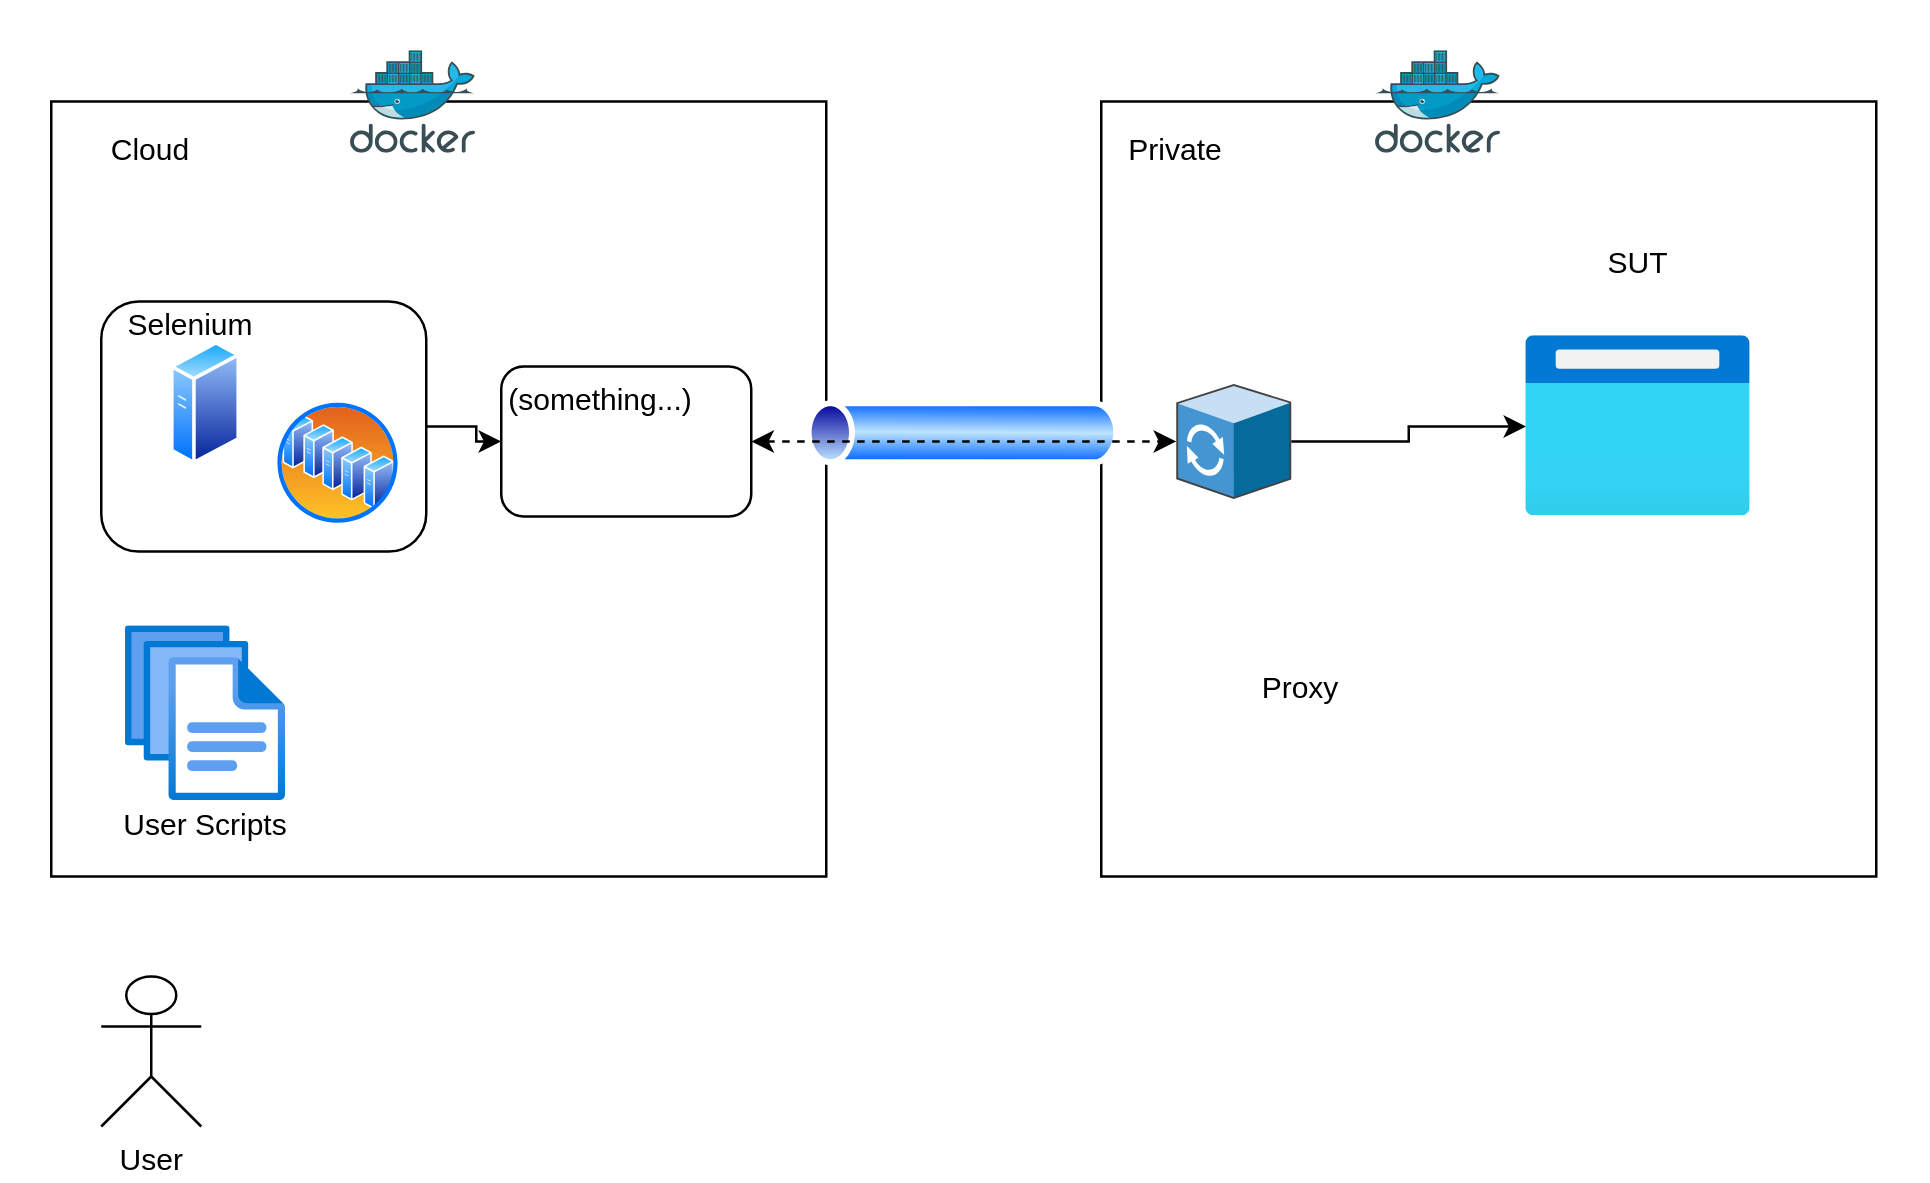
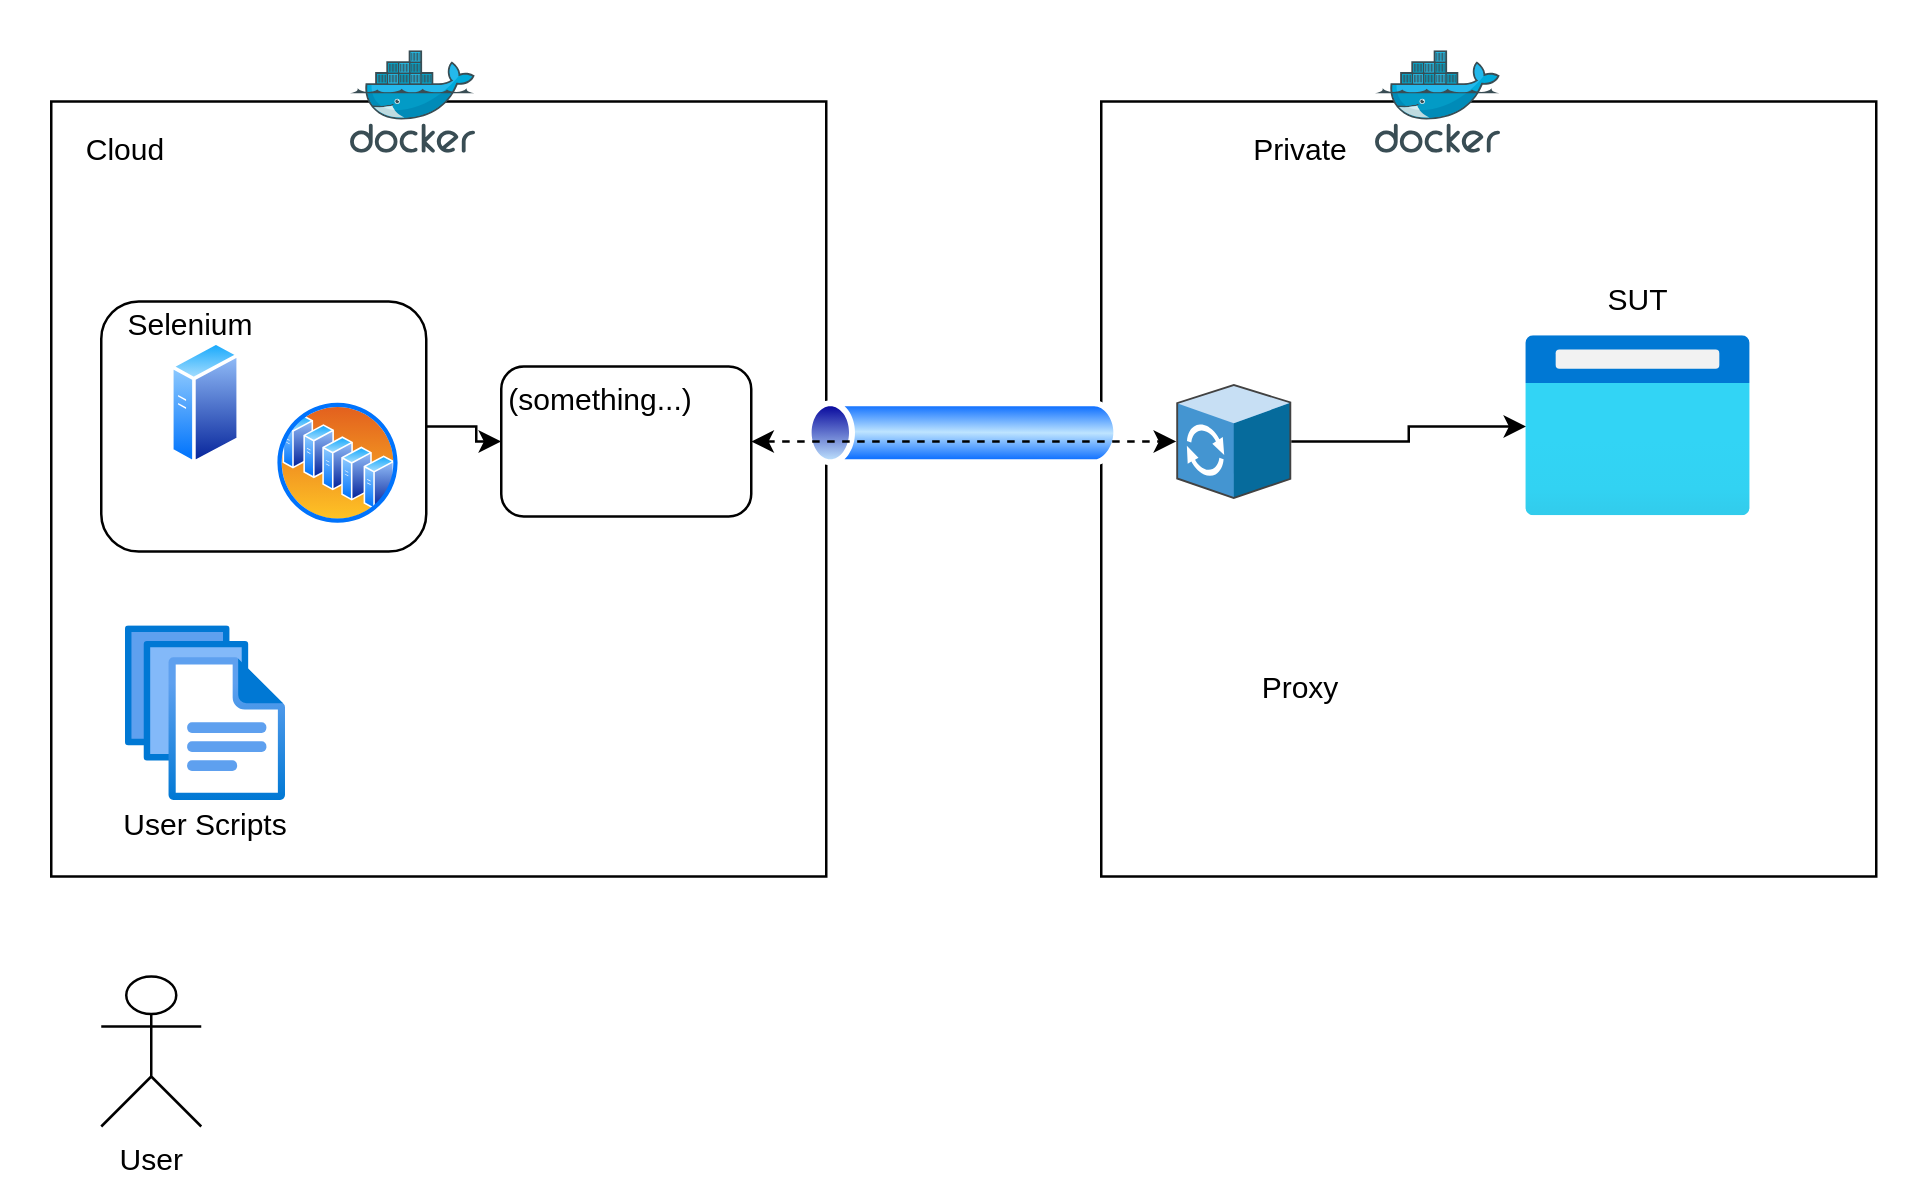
(151, 151) -> (126, 151)
(1176, 151) -> (1301, 151)
(1639, 264) -> (1639, 301)
